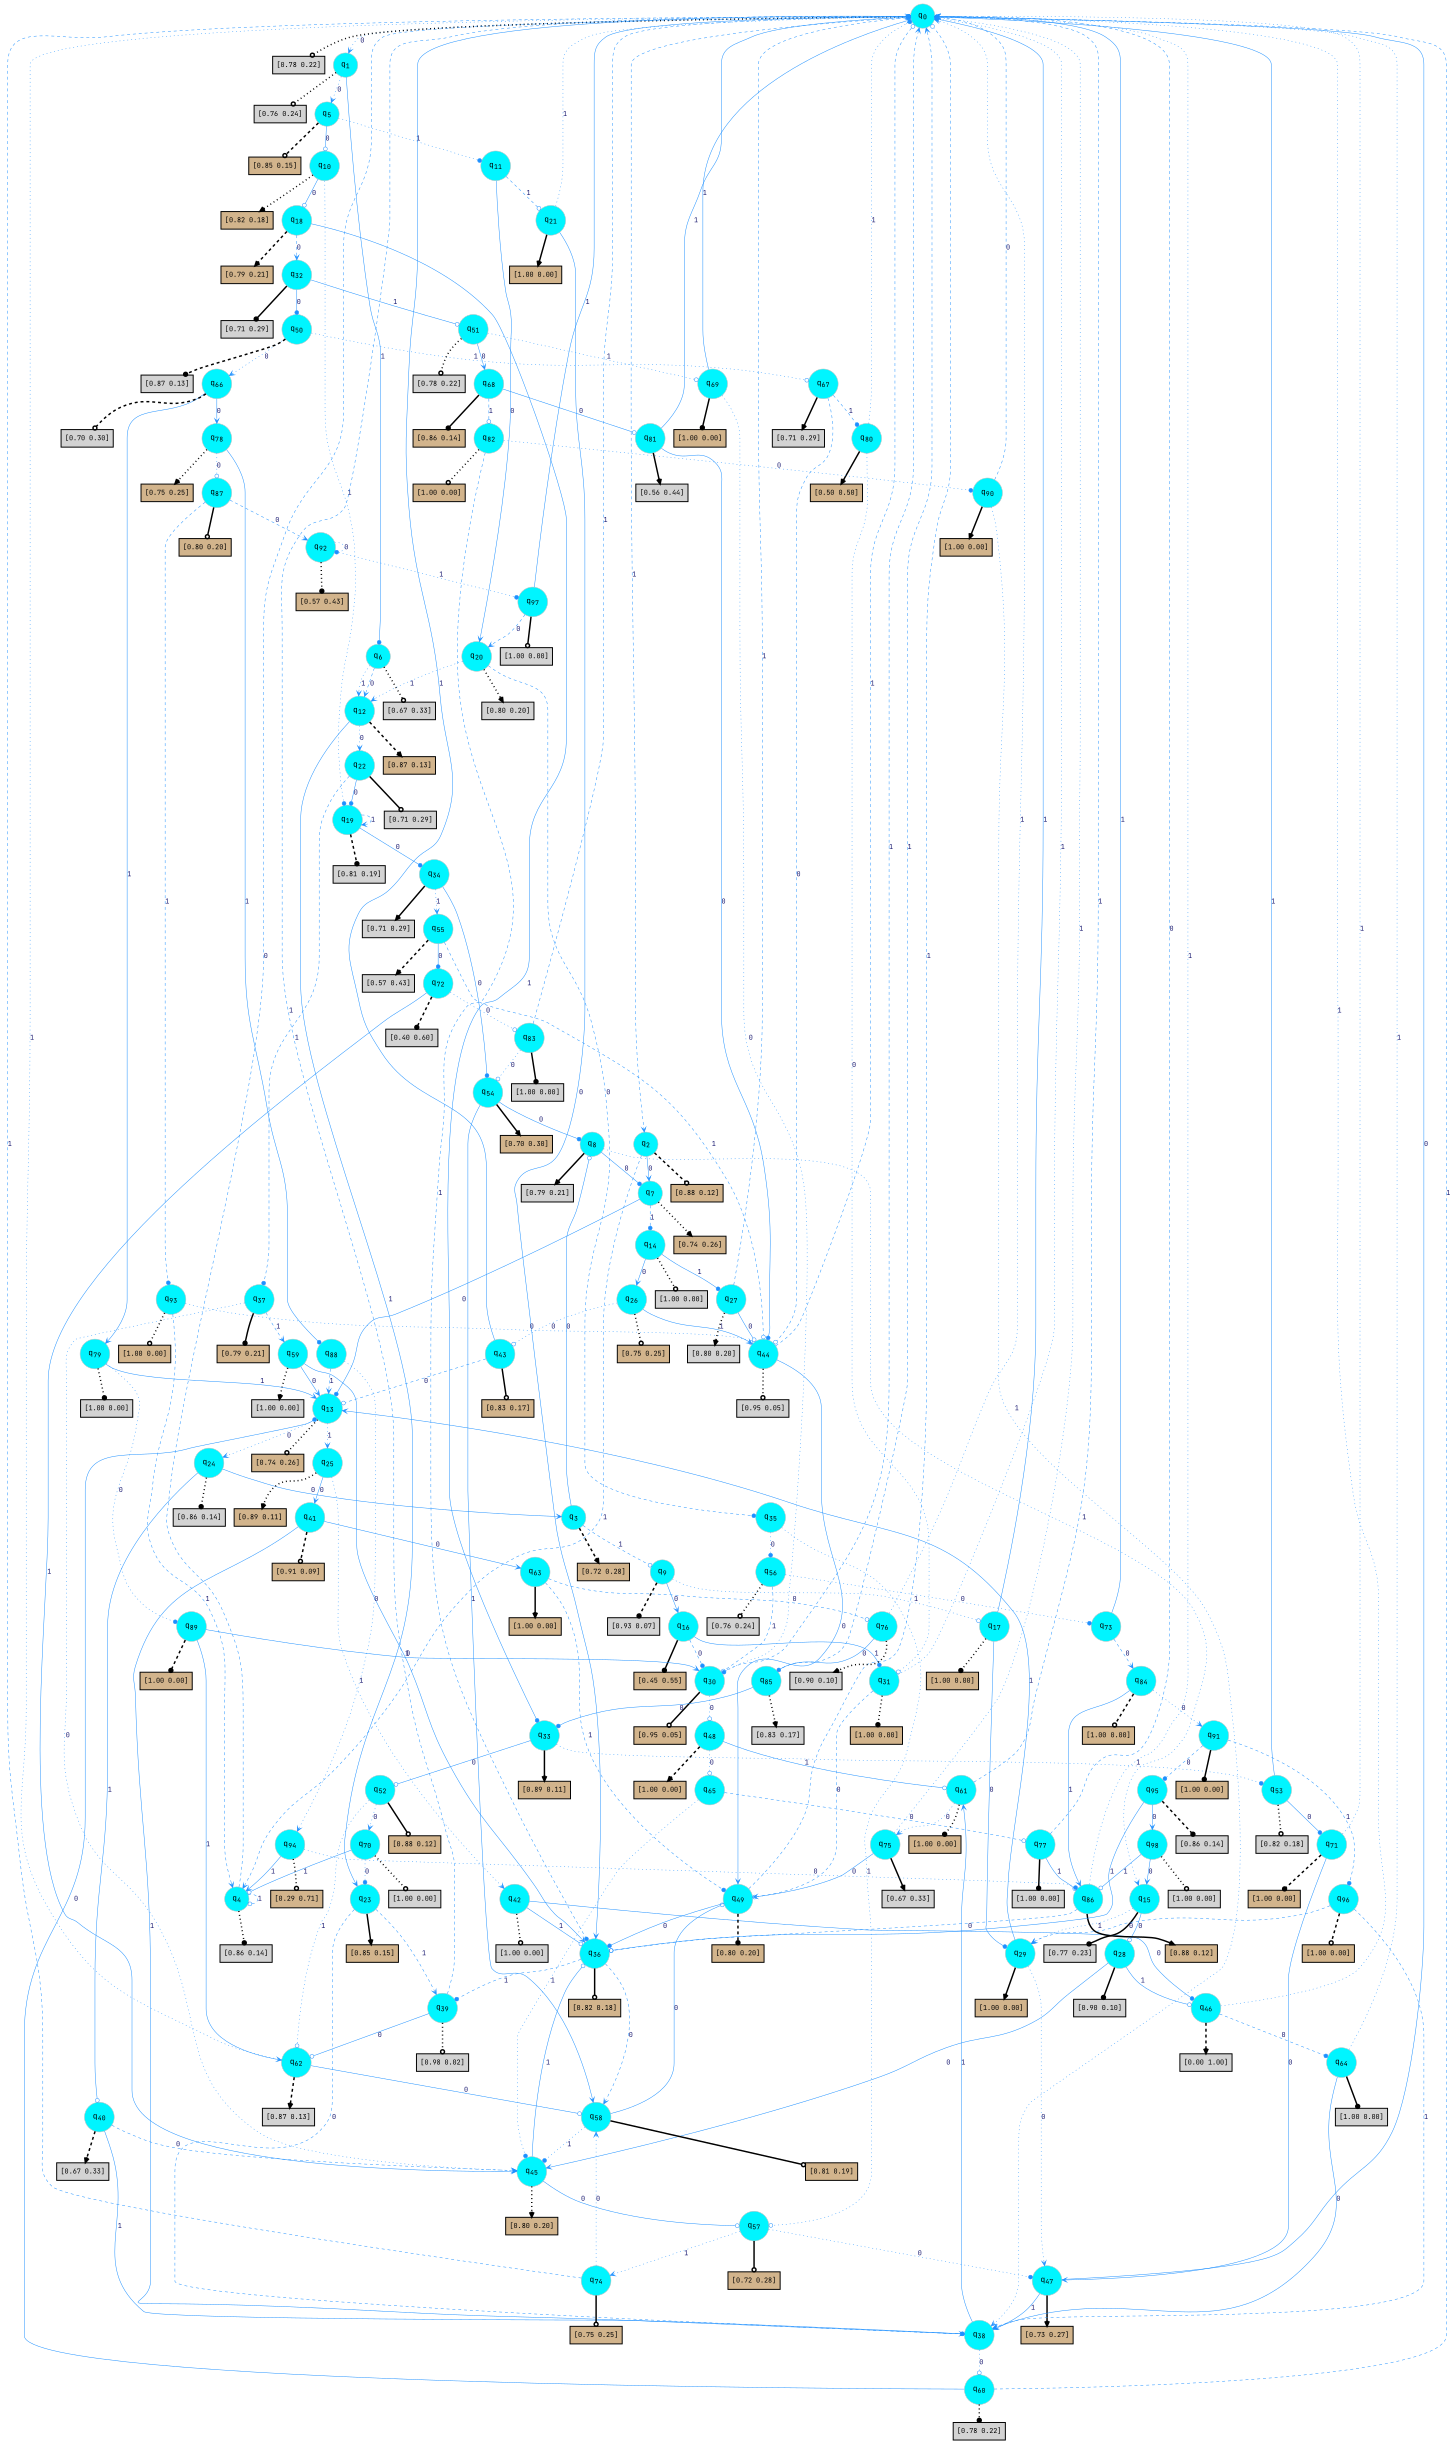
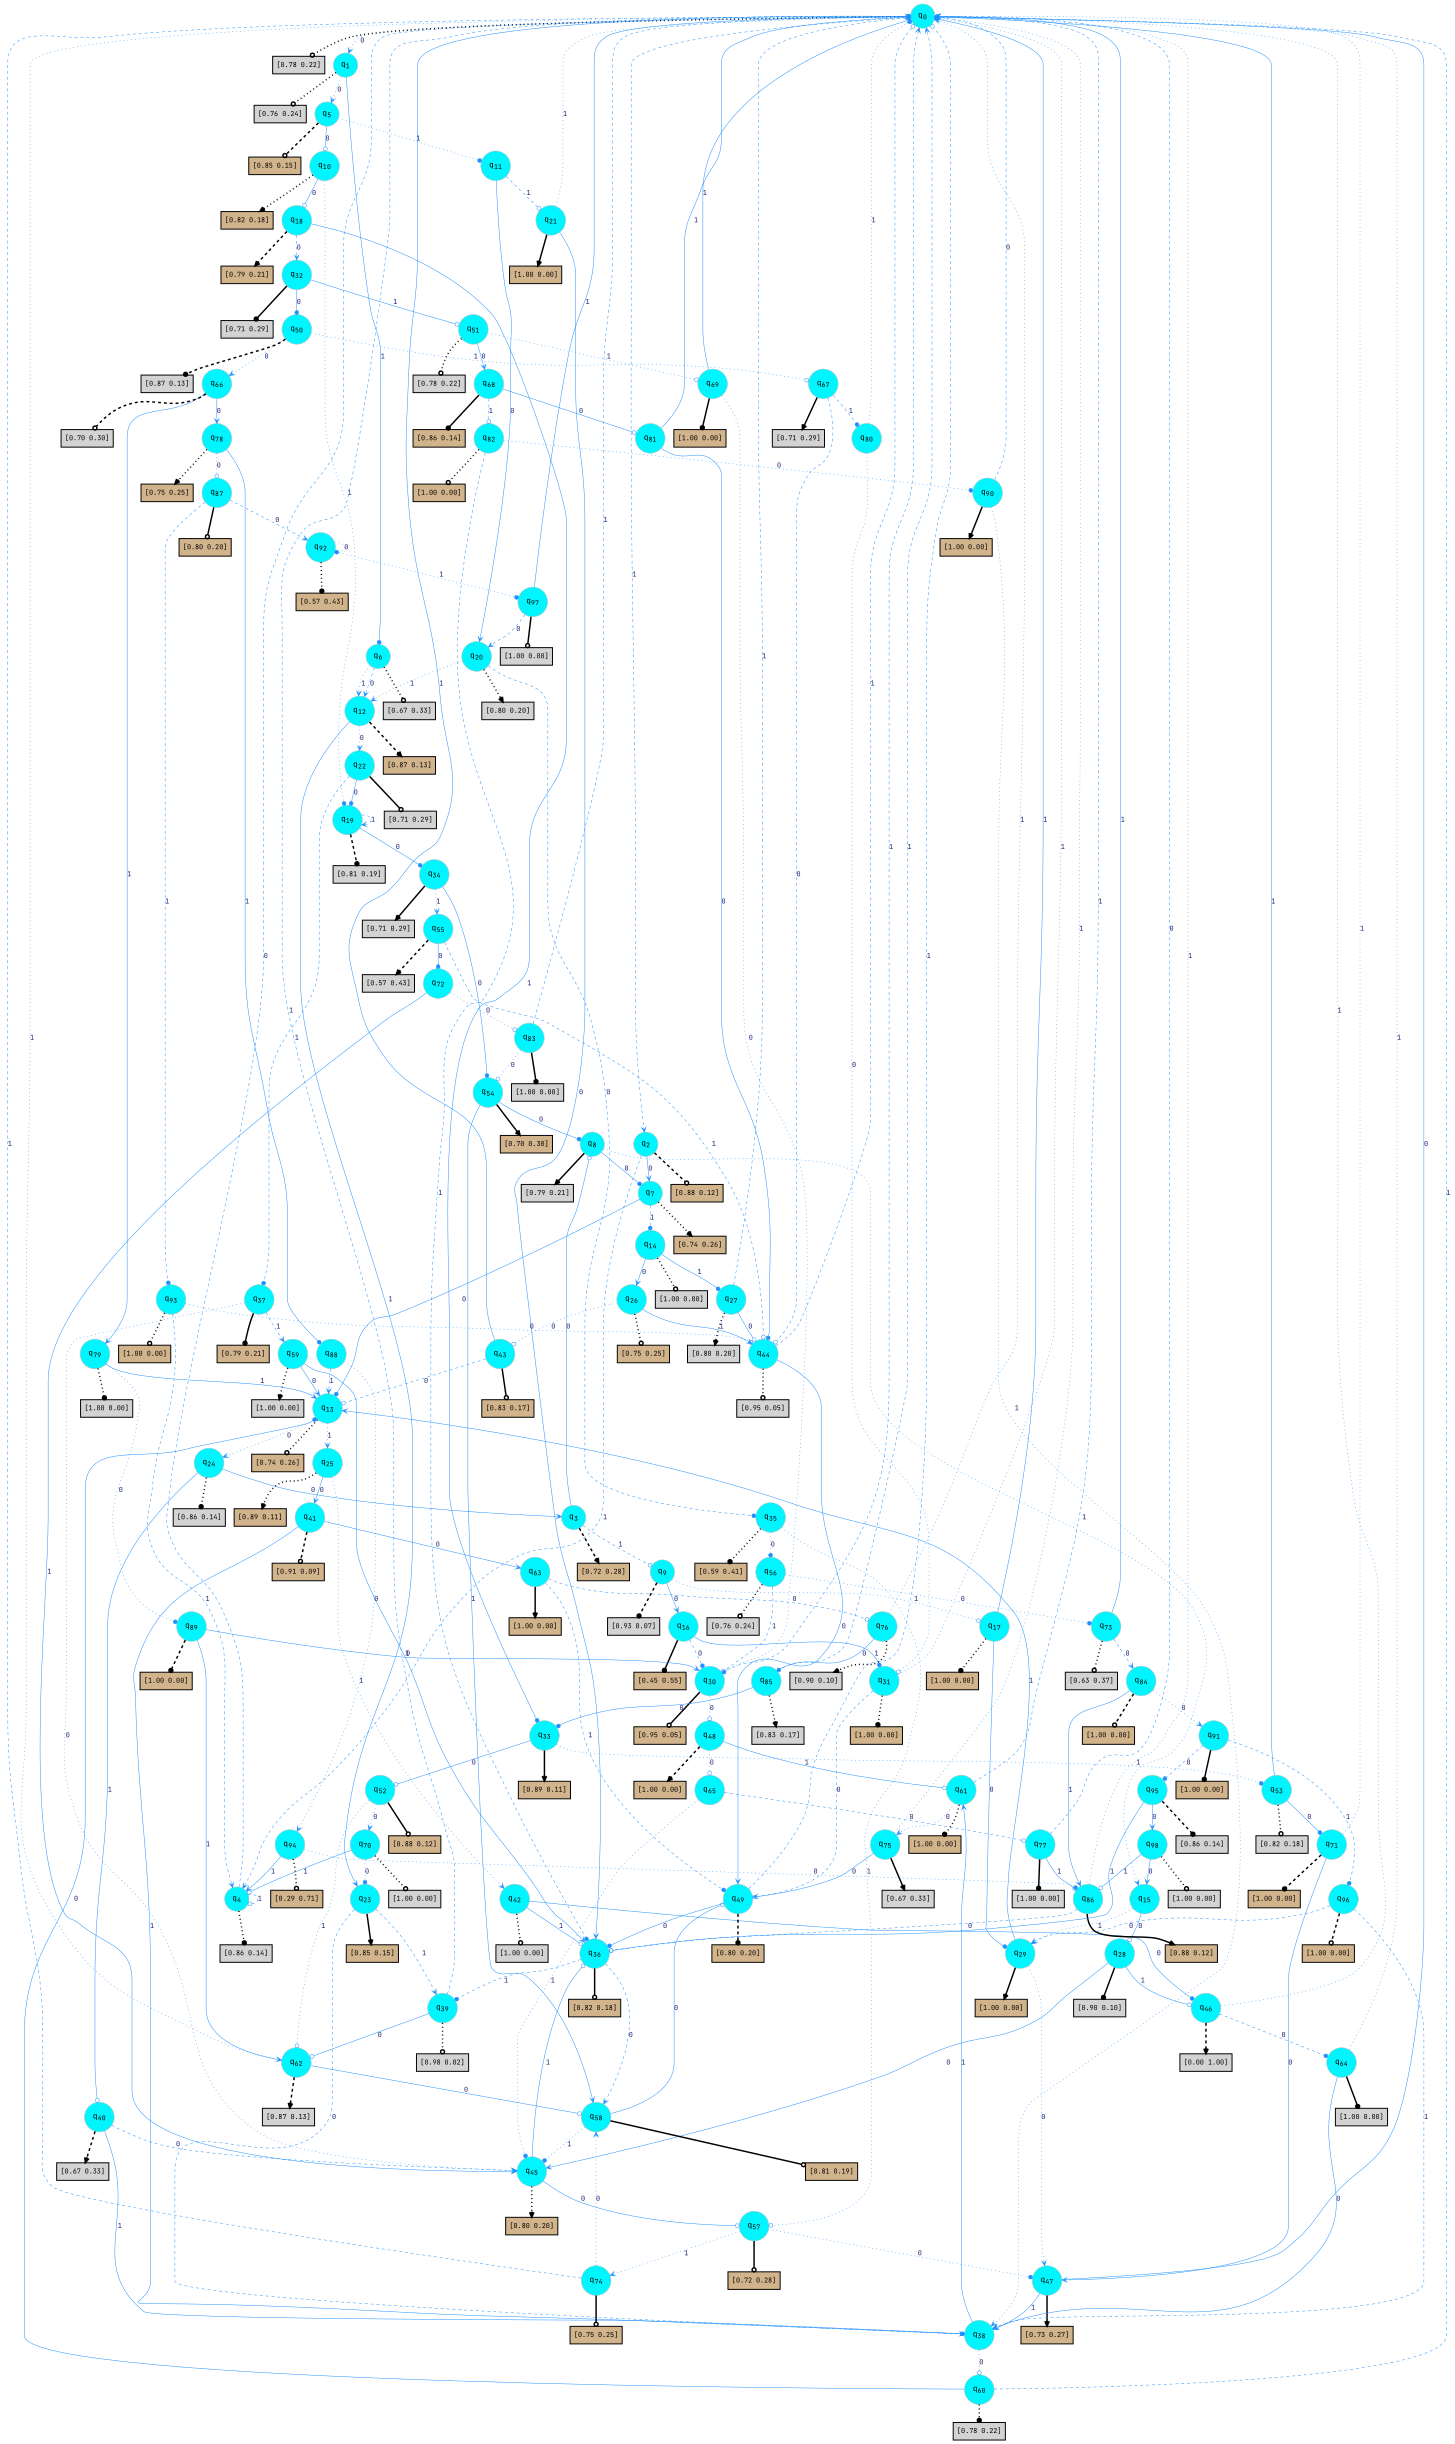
(662, 493) -> none
(836, 493) -> none
(412, 1038) -> none
none -> (721, 1572)
none -> (1091, 1681)
(1070, 1954) -> none
